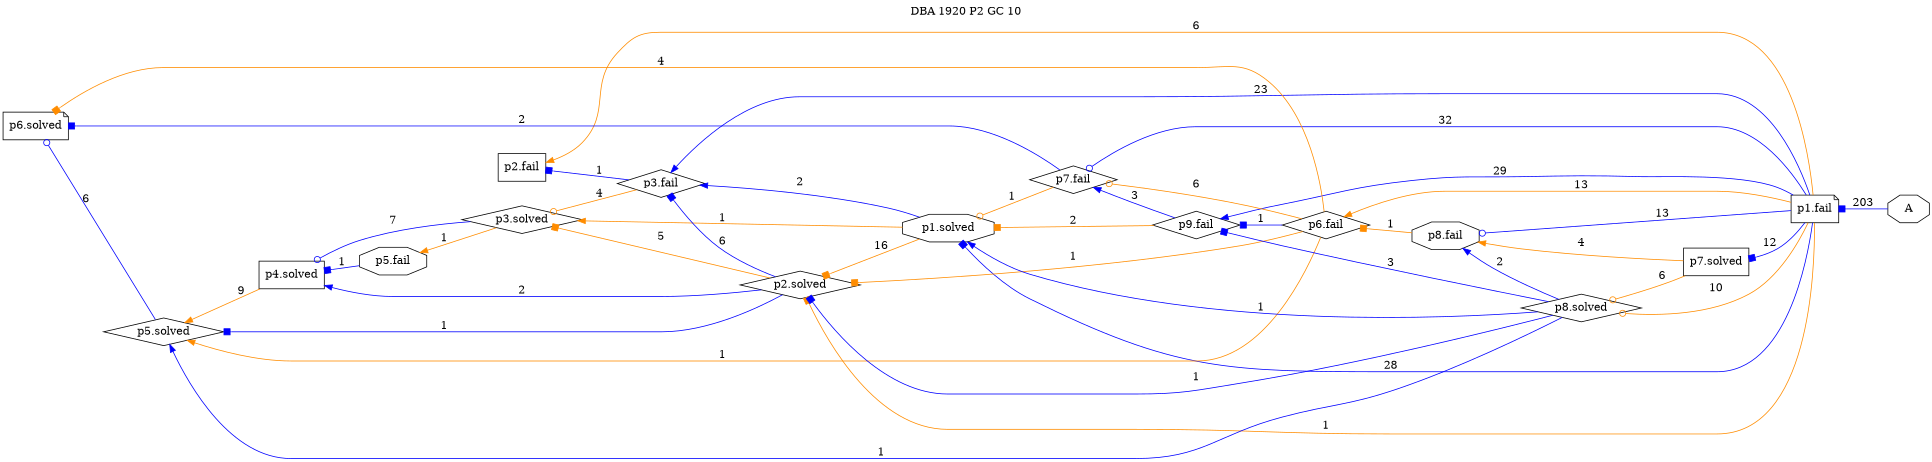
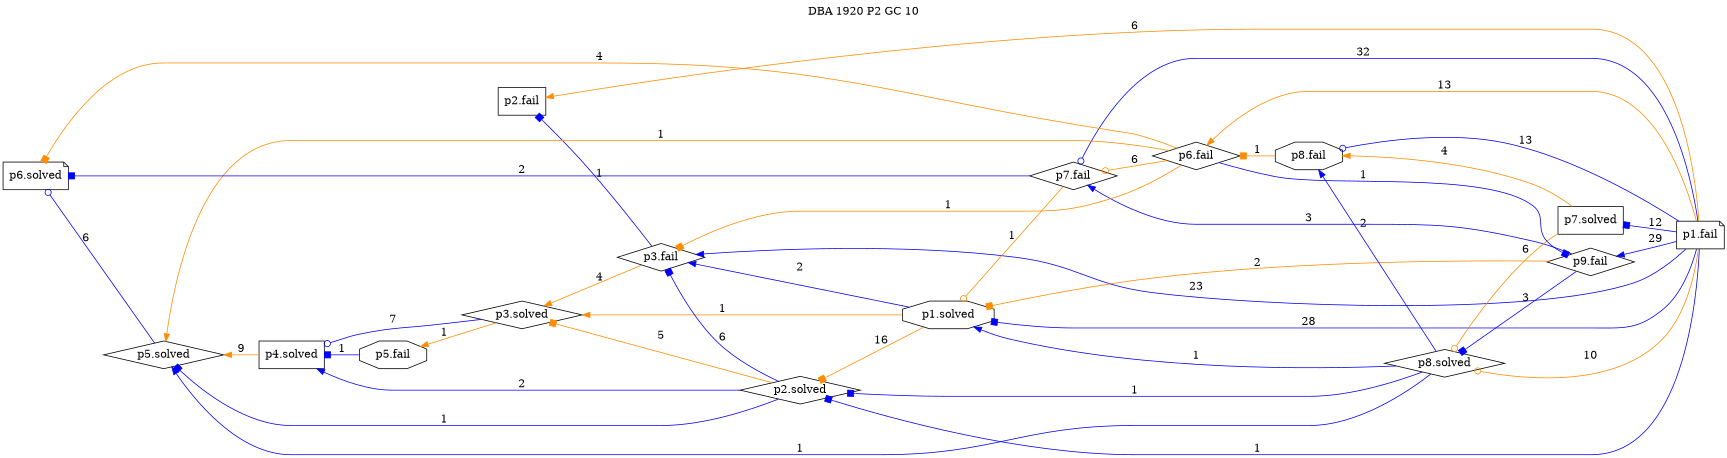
(597, 200) -> (597, 284)
(1909, 209) -> none
(1082, 266) -> (934, 211)
(1388, 269) -> (1521, 310)
(1362, 434) -> (1336, 455)
